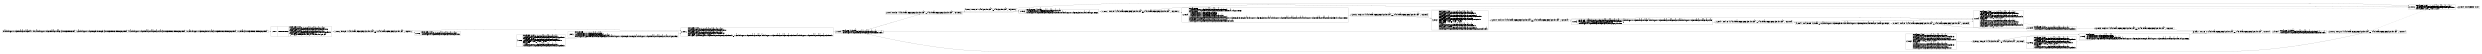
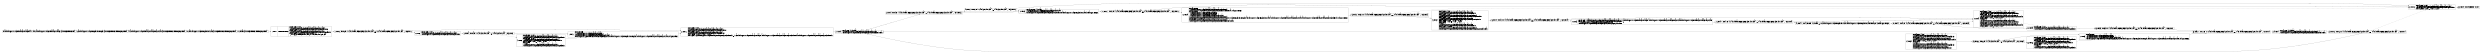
none -> (489, 33)
